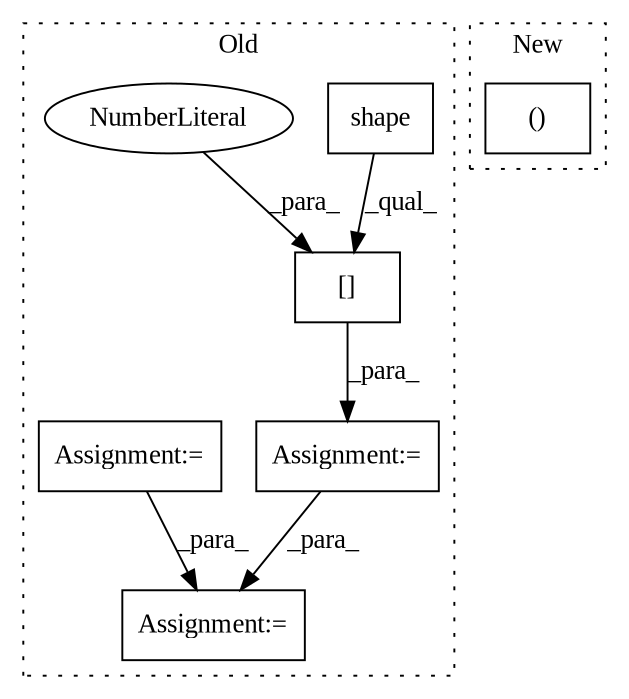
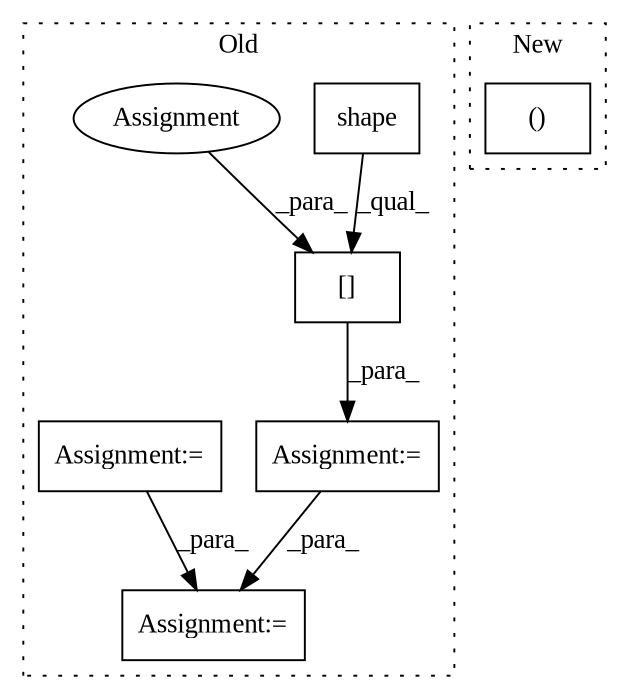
(169, 118) -> (177, 118)
